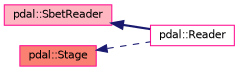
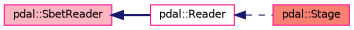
(129, 45) -> (259, 15)
